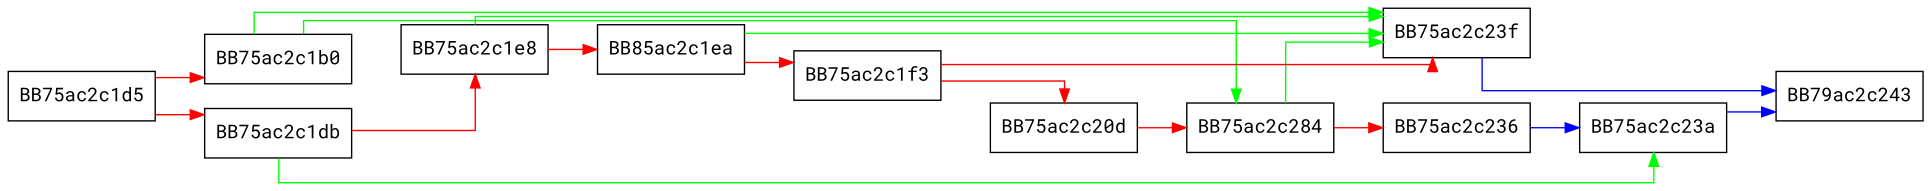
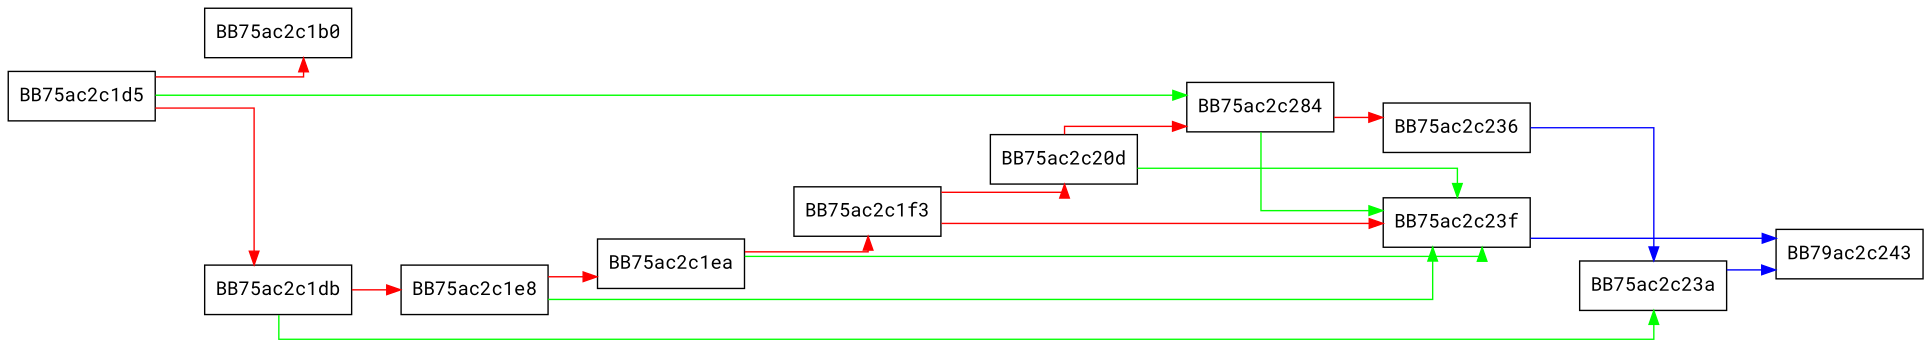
(801, 12) -> (1305, 168)
(797, 21) -> (664, 95)
(671, 49) -> (671, 264)
